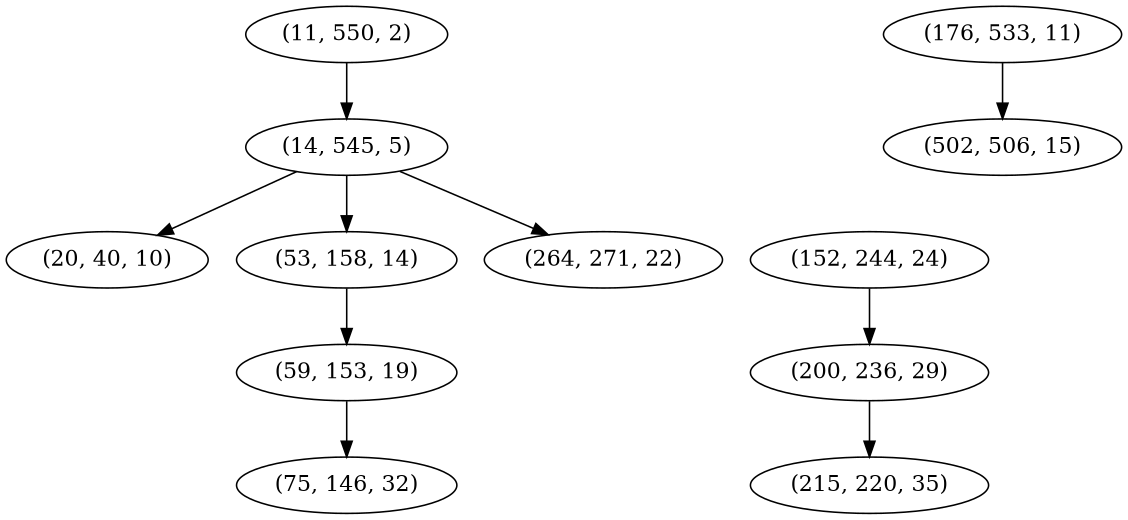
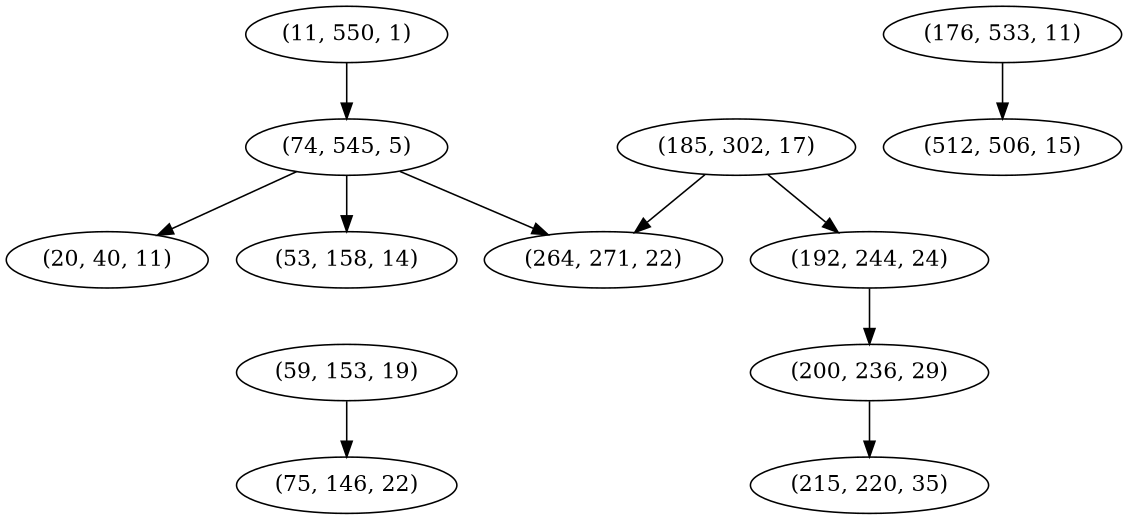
(347, 34) -> (347, 34)
(347, 147) -> (347, 147)
none -> (736, 147)
(1003, 147) -> (1003, 147)
(107, 260) -> (107, 260)
(870, 260) -> (870, 260)
(347, 309) -> none
(347, 485) -> (347, 485)
